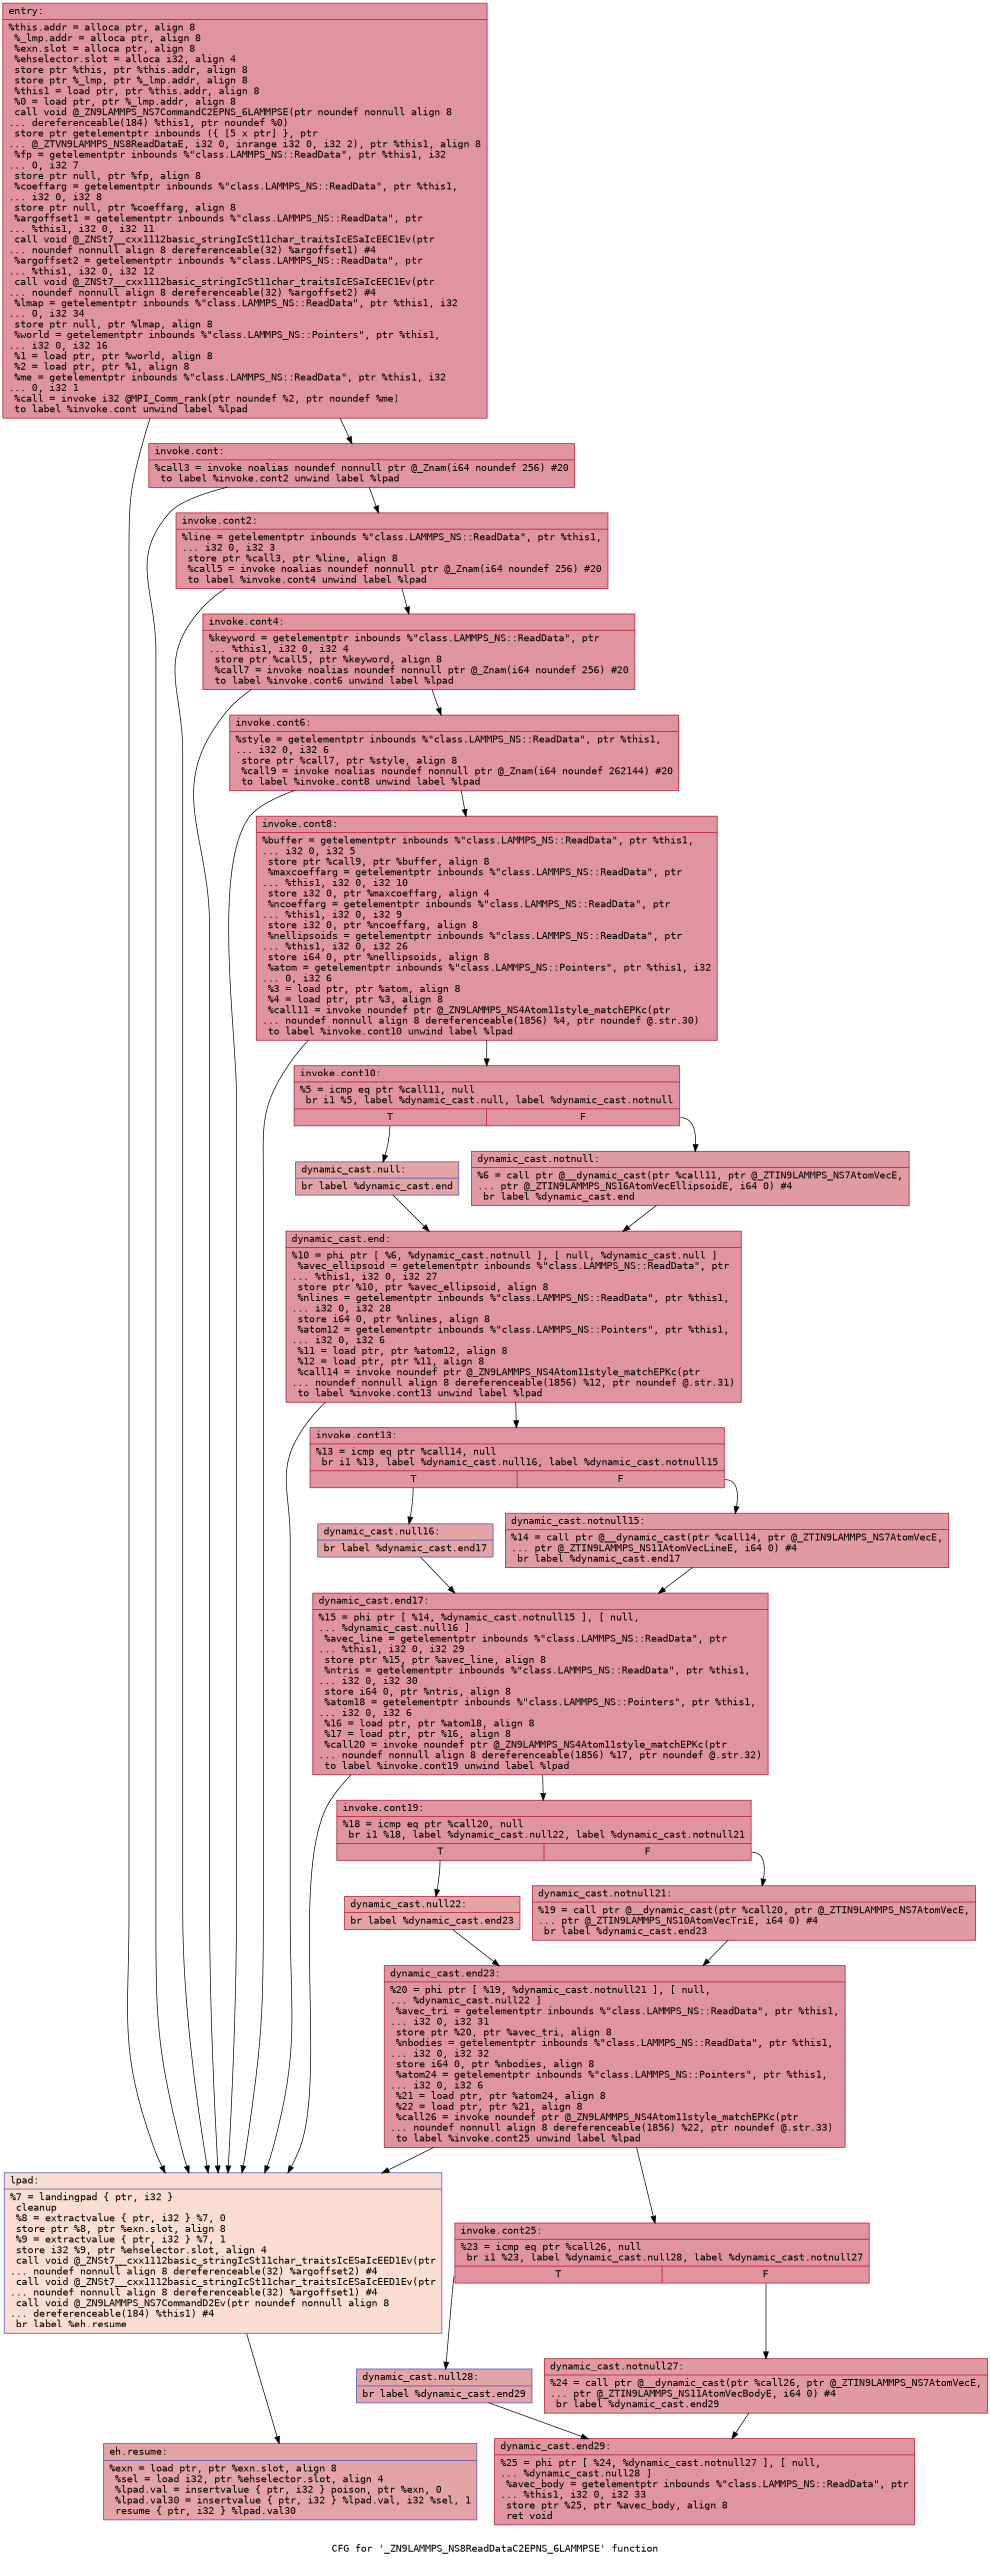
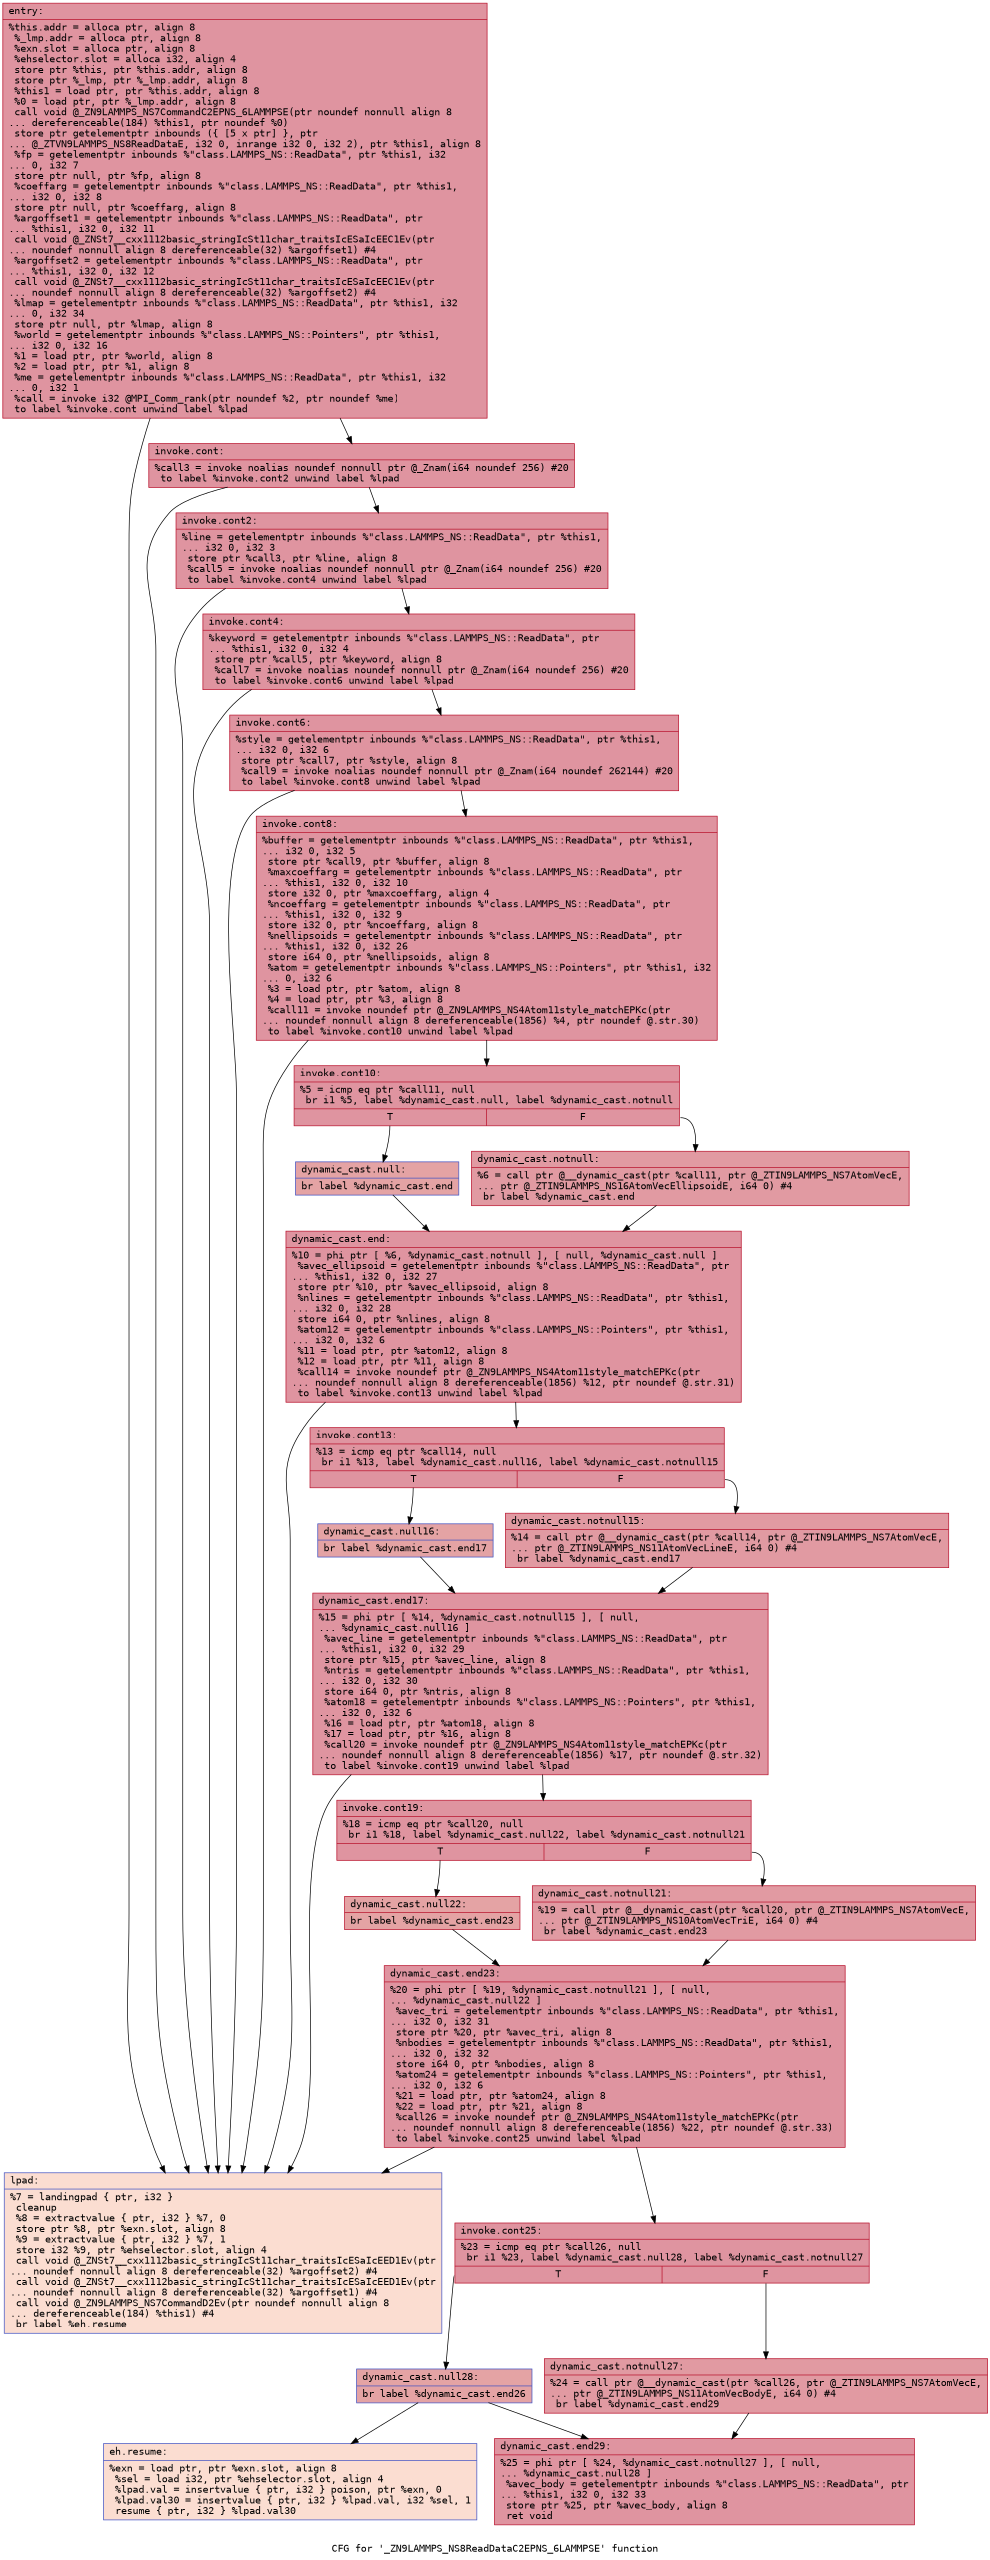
(262, 2385) -> (388, 2421)
(444, 2394) -> (444, 2394)
(290, 2482) -> (290, 2482)
